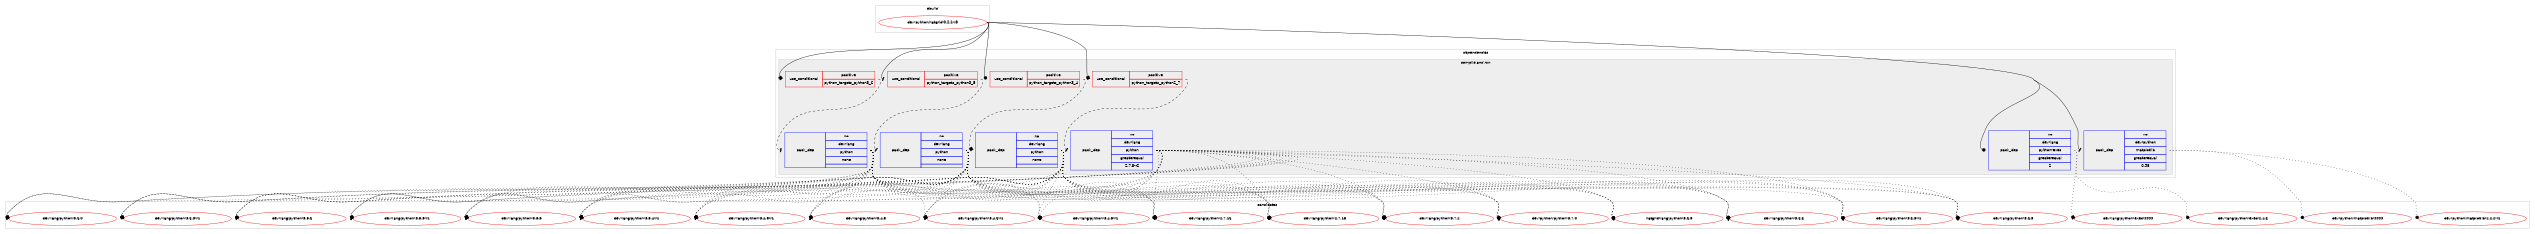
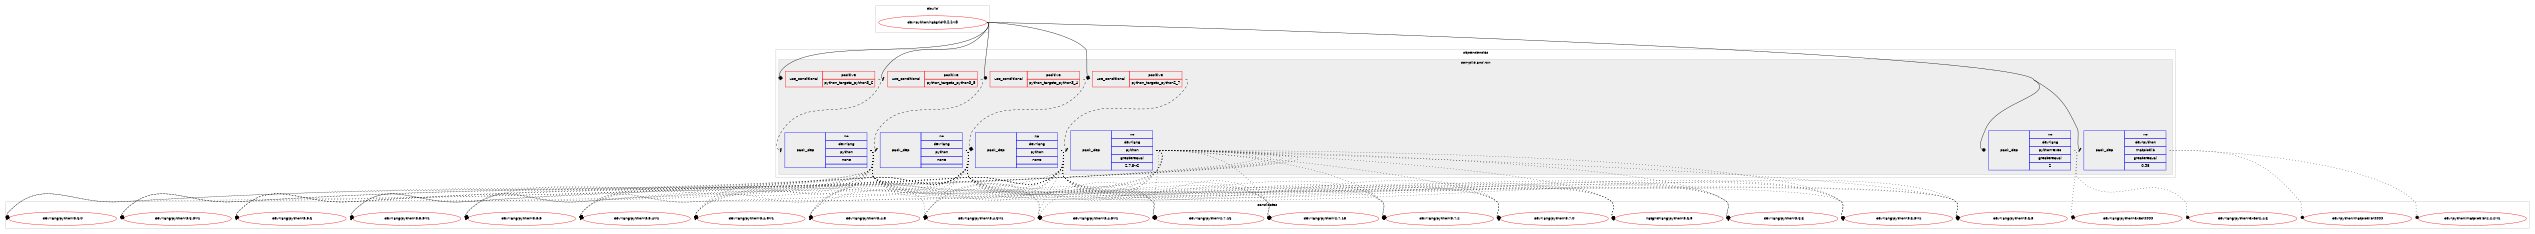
(1554, 219) -> (1554, 219)
